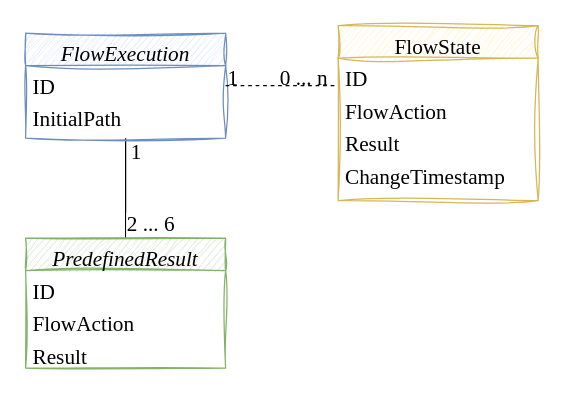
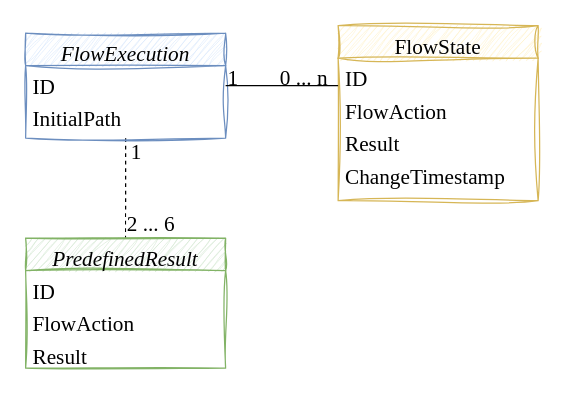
(282, 86) -> (282, 86)
(126, 188) -> (126, 188)
